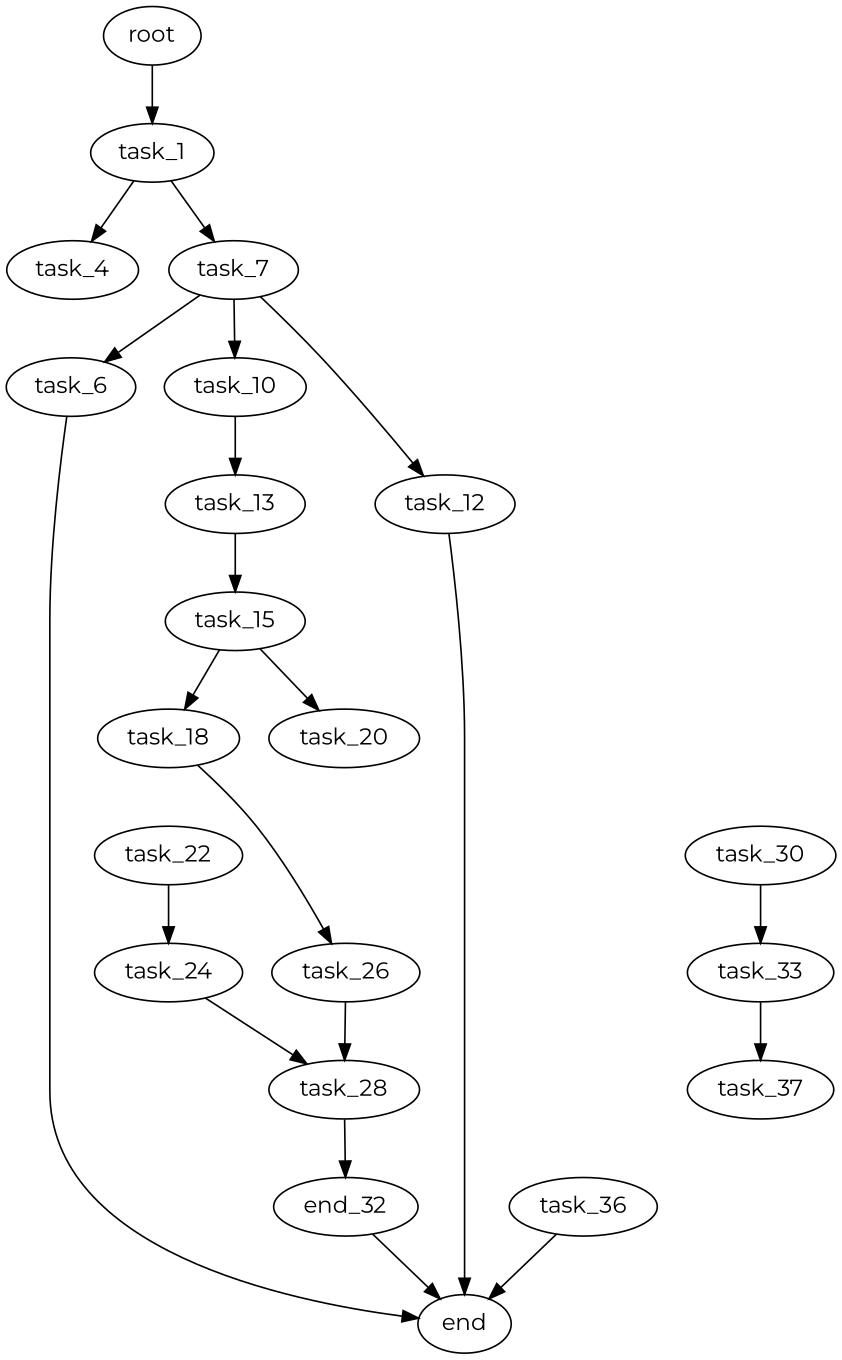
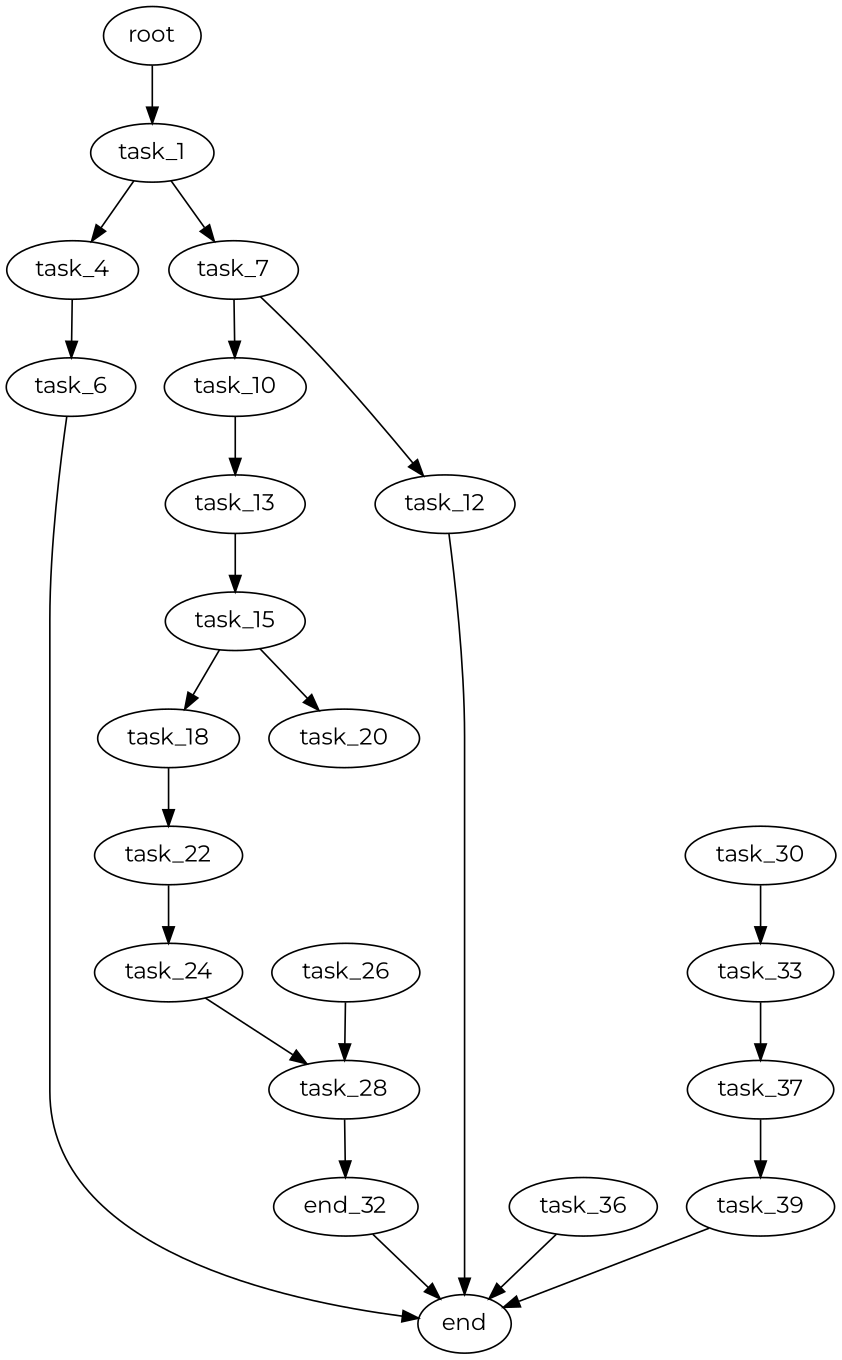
(159, 324) -> (72, 321)
(268, 842) -> (169, 789)
none -> (761, 1207)
